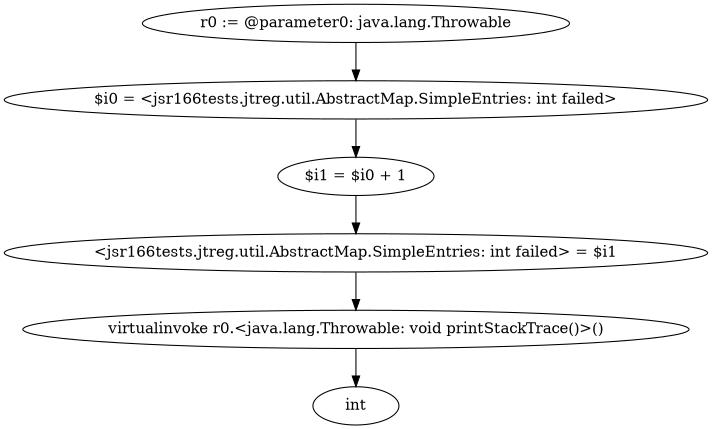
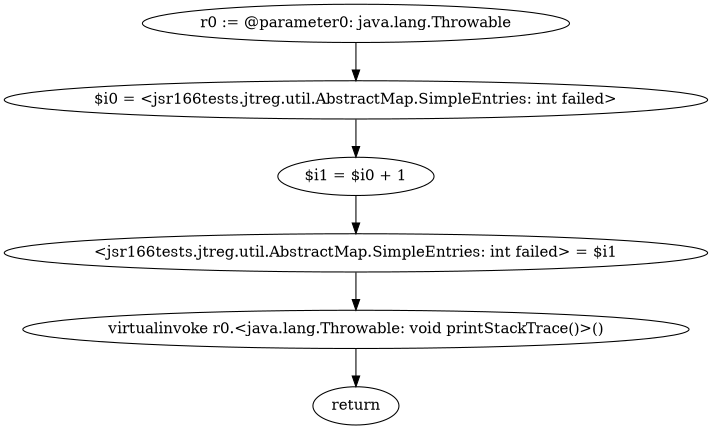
(356, 406) -> (356, 406)
